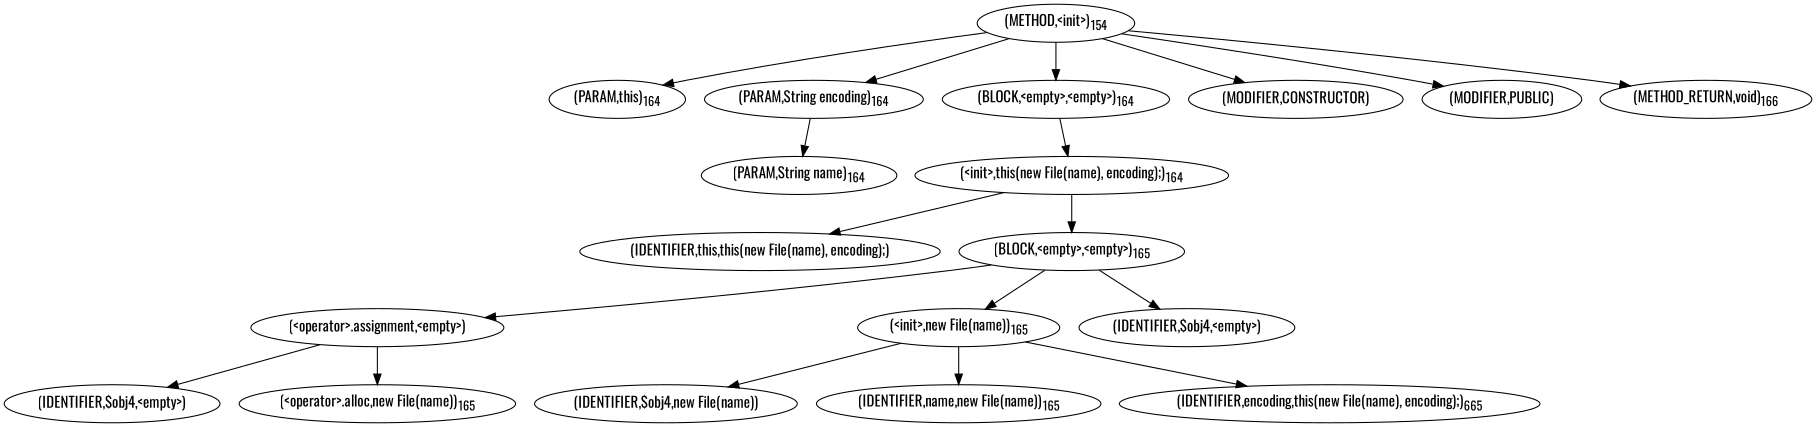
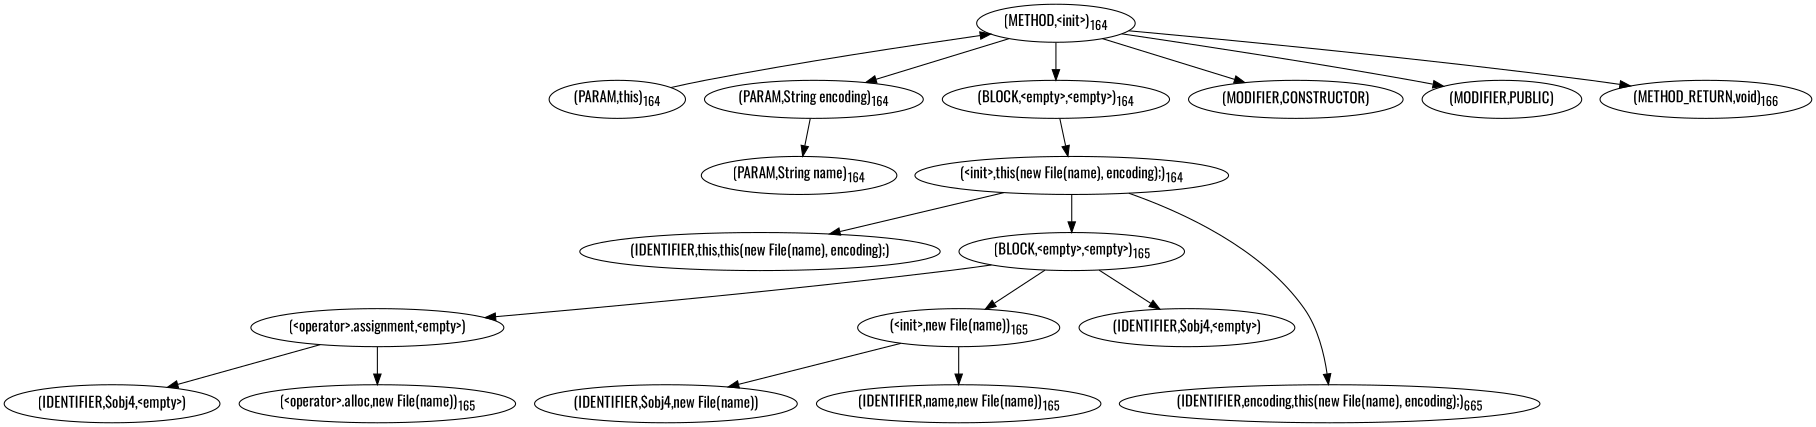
(1099, 22) -> (1099, 22)
(830, 55) -> (825, 59)
(1131, 363) -> (1254, 258)
